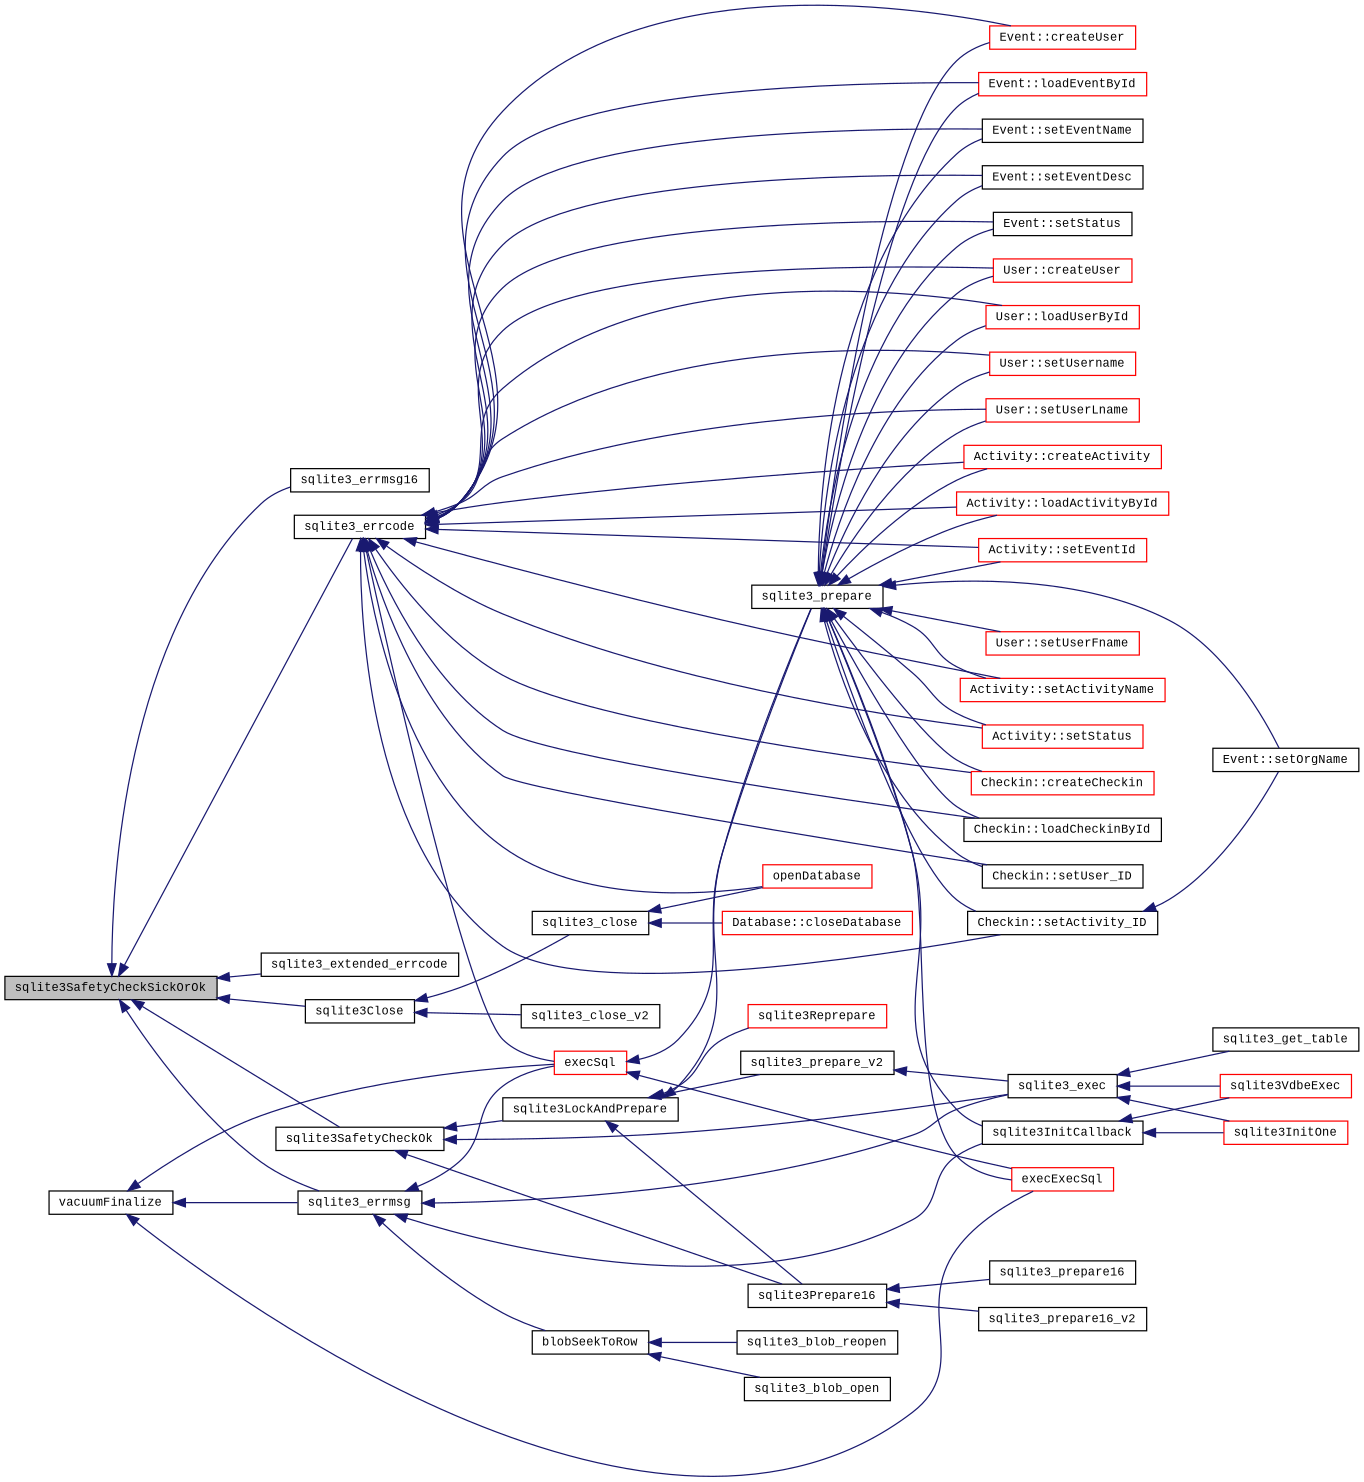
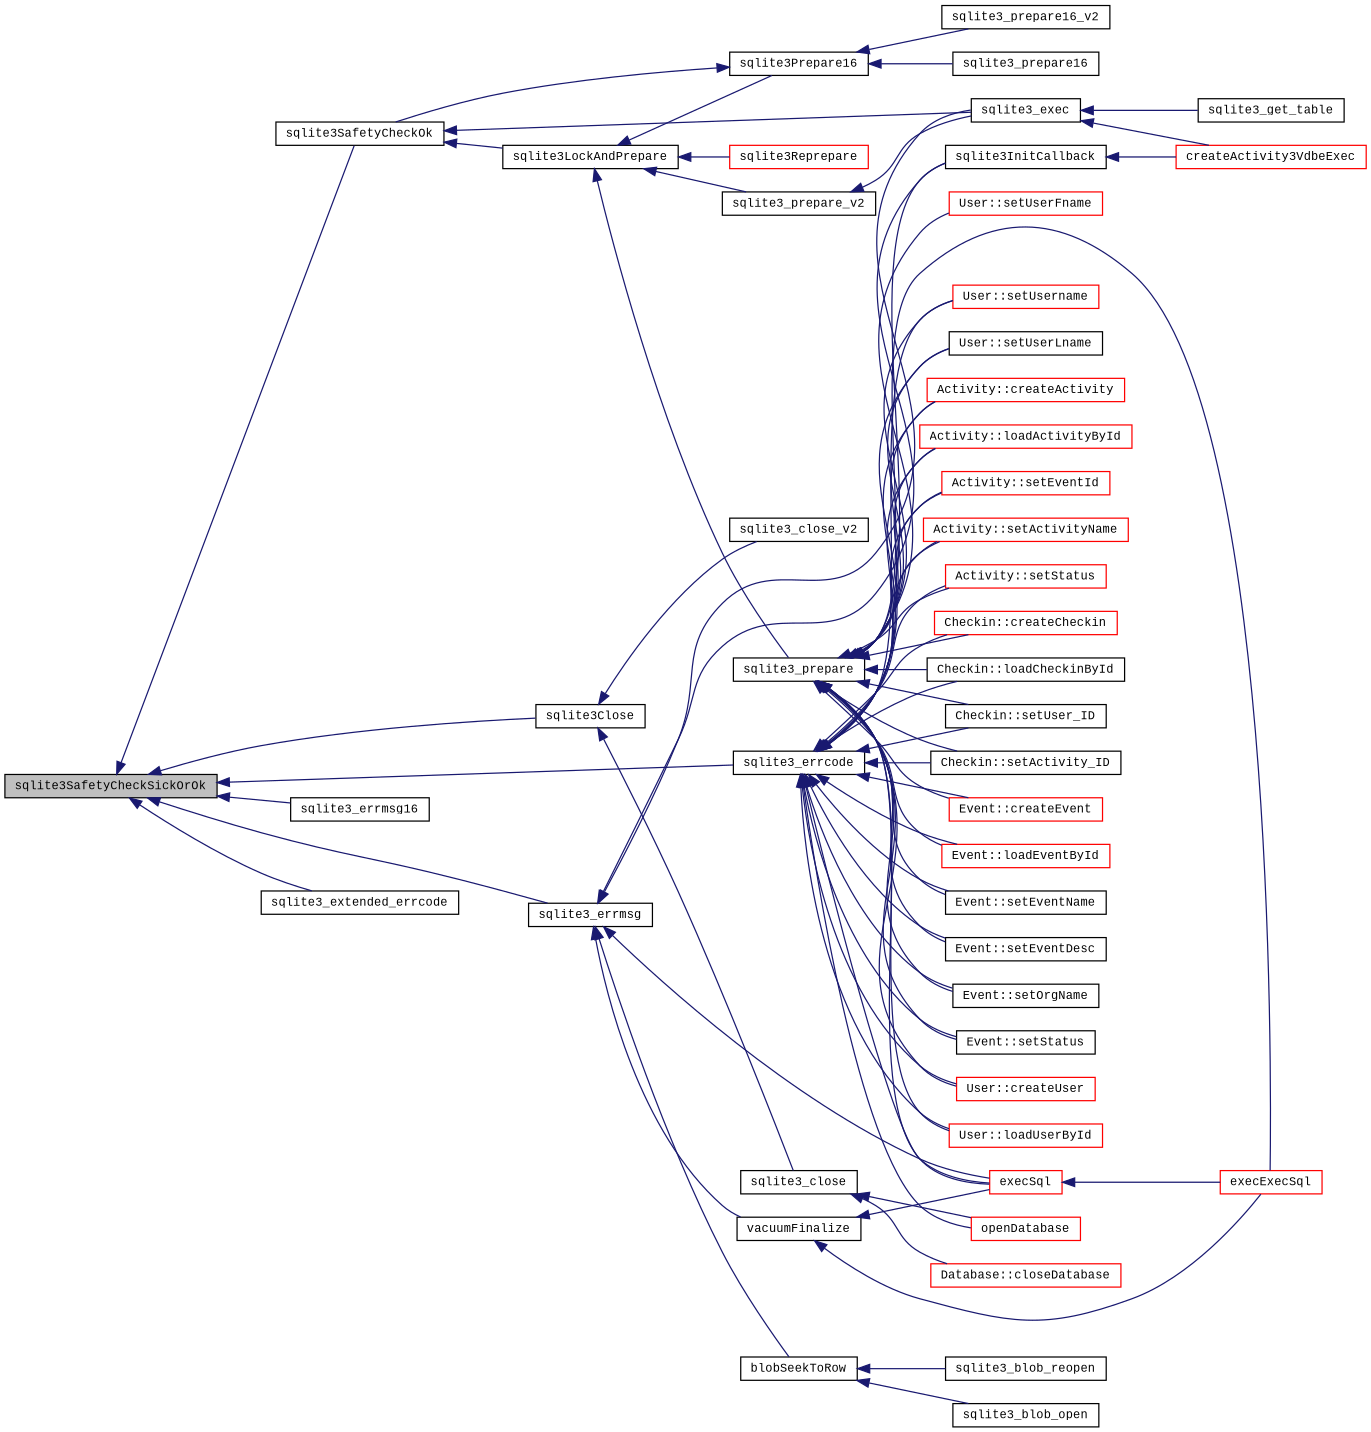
(1063, 38) -> (1026, 809)
(1063, 410) -> (1026, 343)
(725, 844) -> (892, 1069)
(1226, 848) -> (859, 904)
(1286, 1086) -> (1271, 157)
(1286, 1133) -> none
(242, 1203) -> (643, 1092)
(595, 1219) -> (554, 85)
